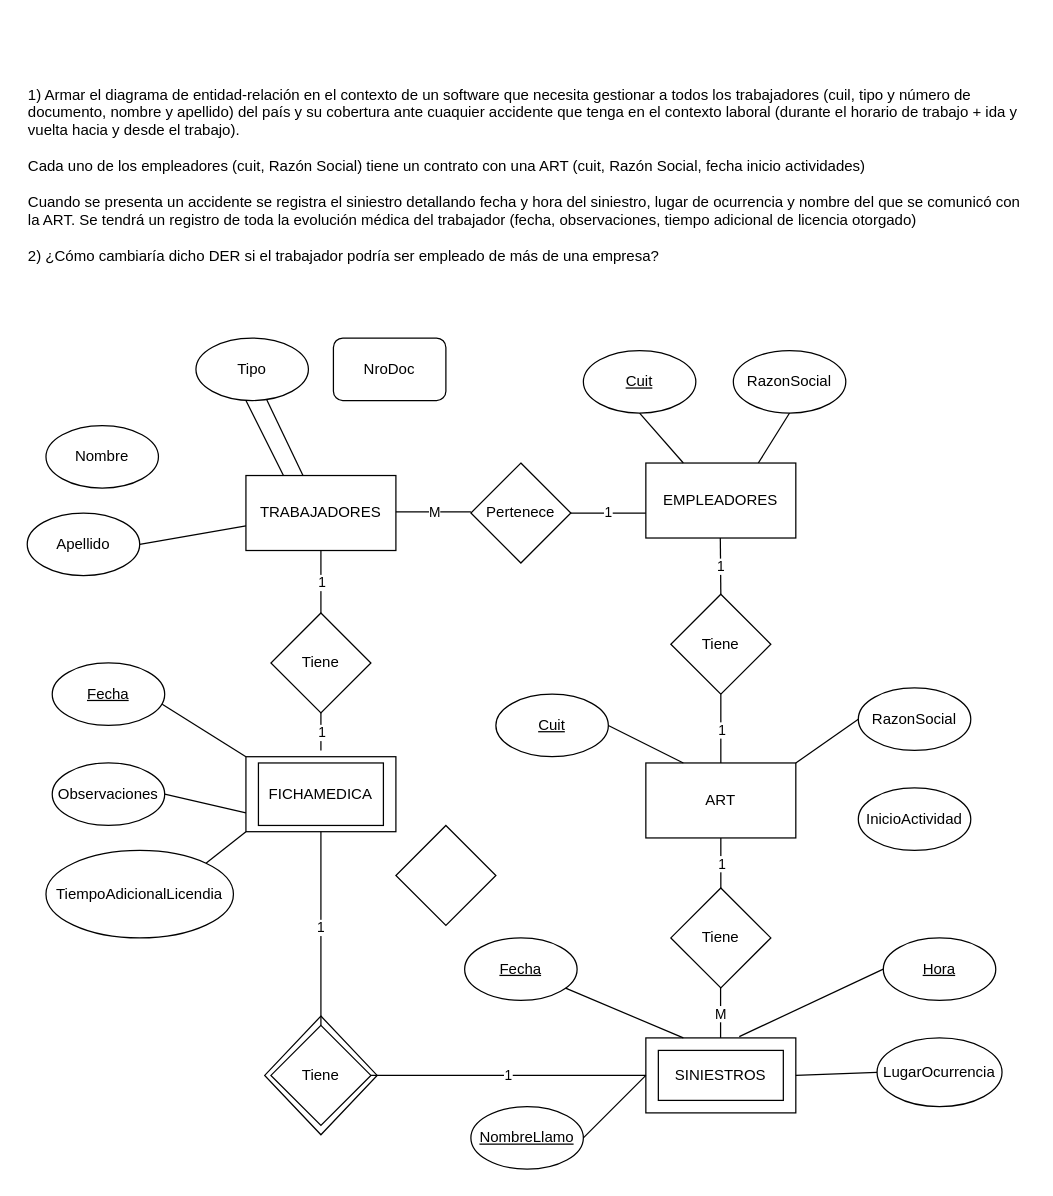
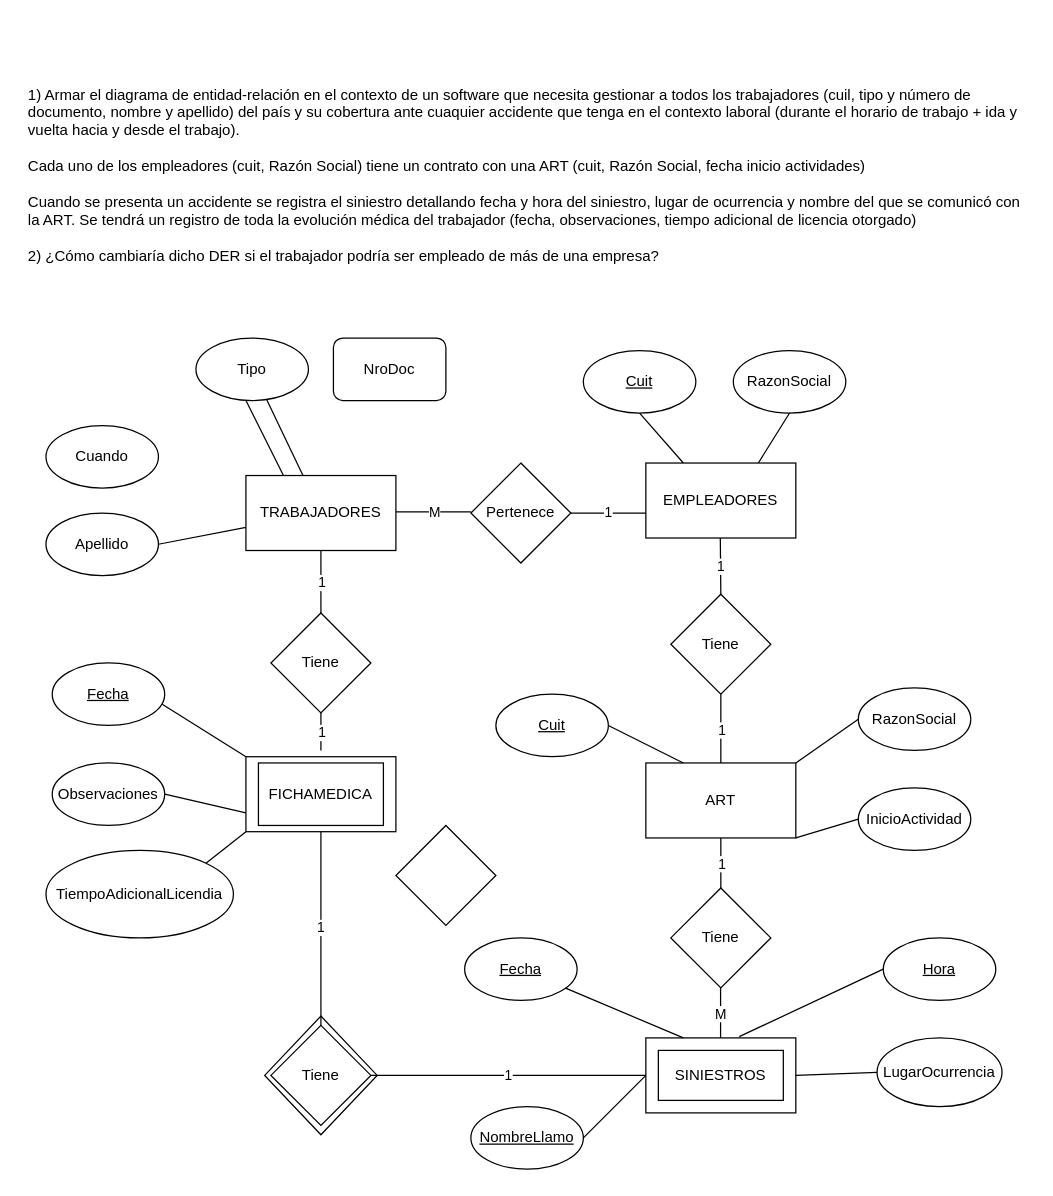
(102, 457) -> (102, 457)
(83, 544) -> (102, 544)
none -> (826, 829)
